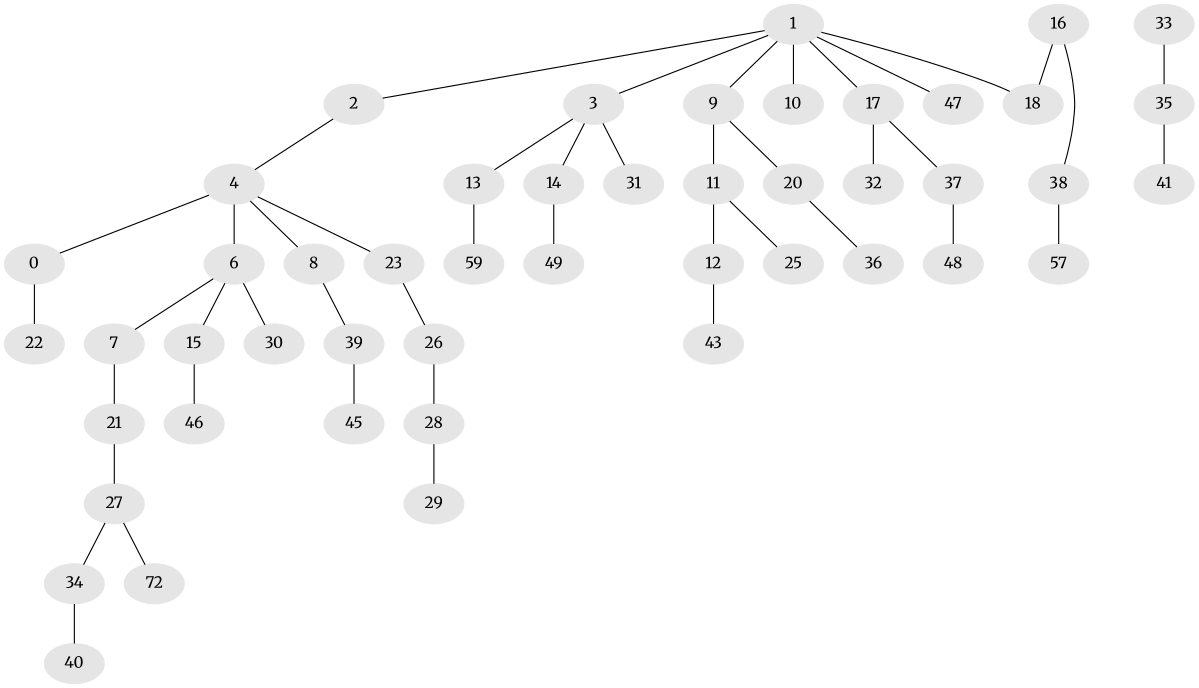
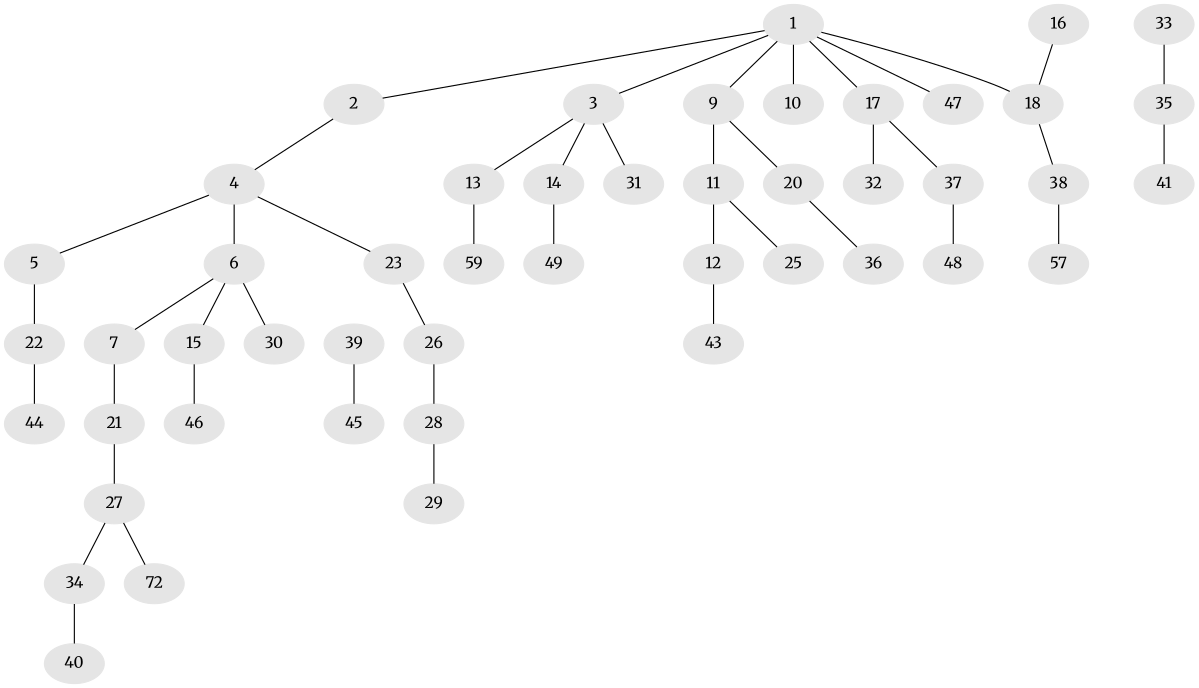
(1075, 104) -> (1046, 144)
(34, 264) -> (34, 264)
(314, 264) -> none
none -> (34, 424)
